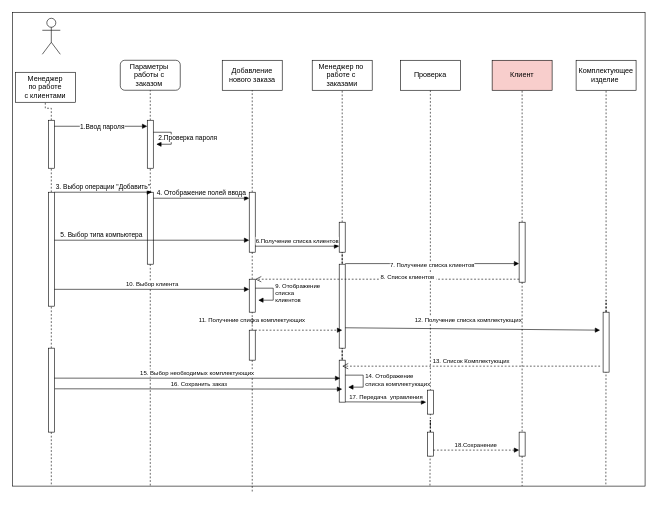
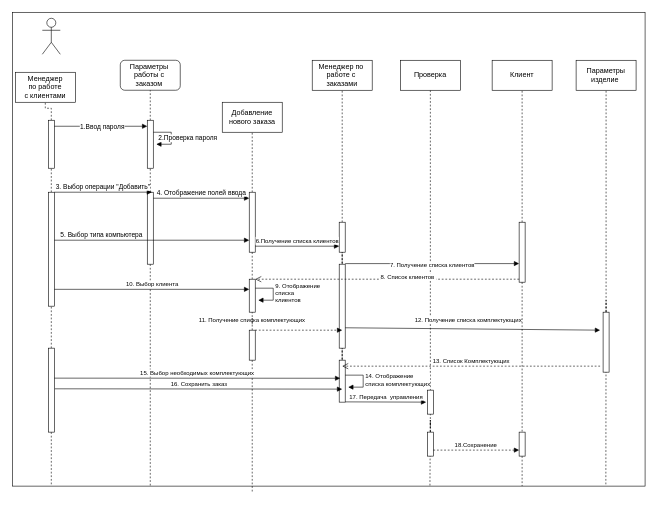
(252, 75) -> (252, 117)
(522, 75) -> (522, 75)
(606, 75) -> (606, 75)
